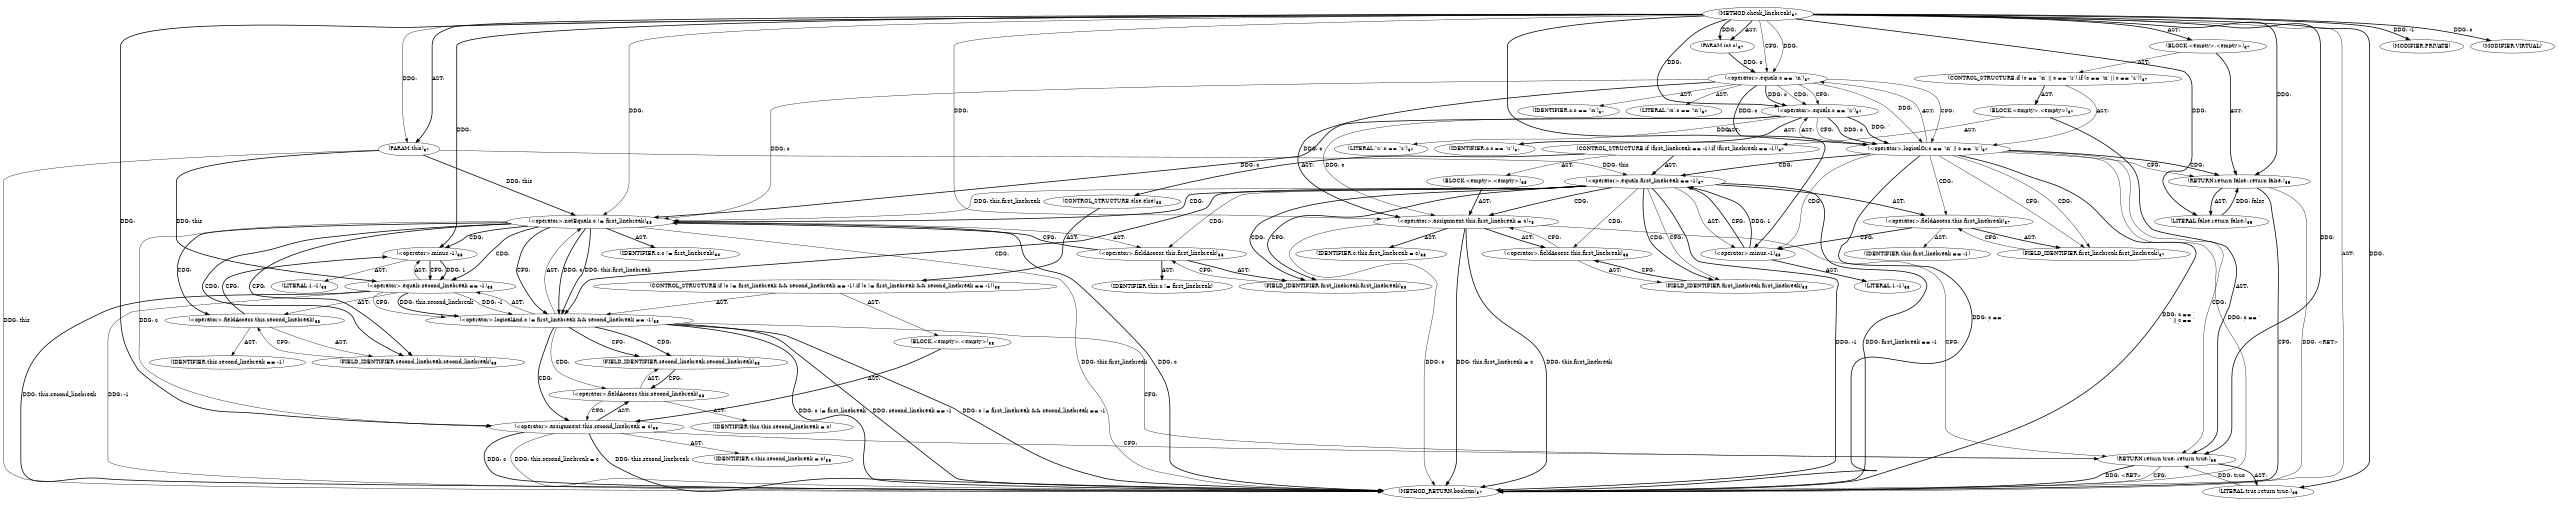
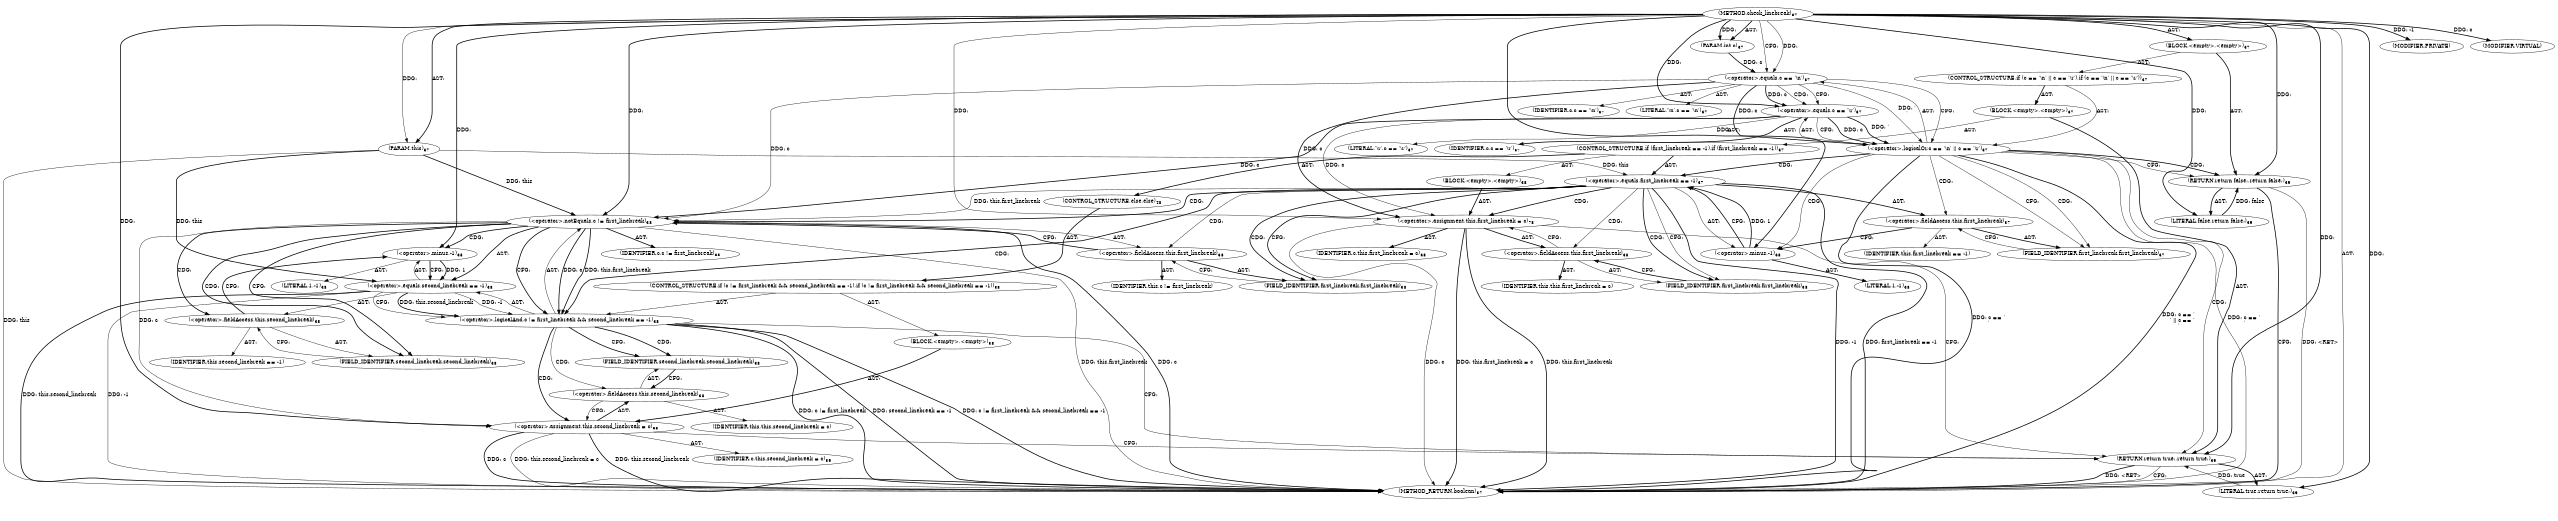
(1077, 20) -> (1077, 20)
(1159, 201) -> (1159, 201)
(504, 254) -> (504, 254)
none -> (1557, 287)
